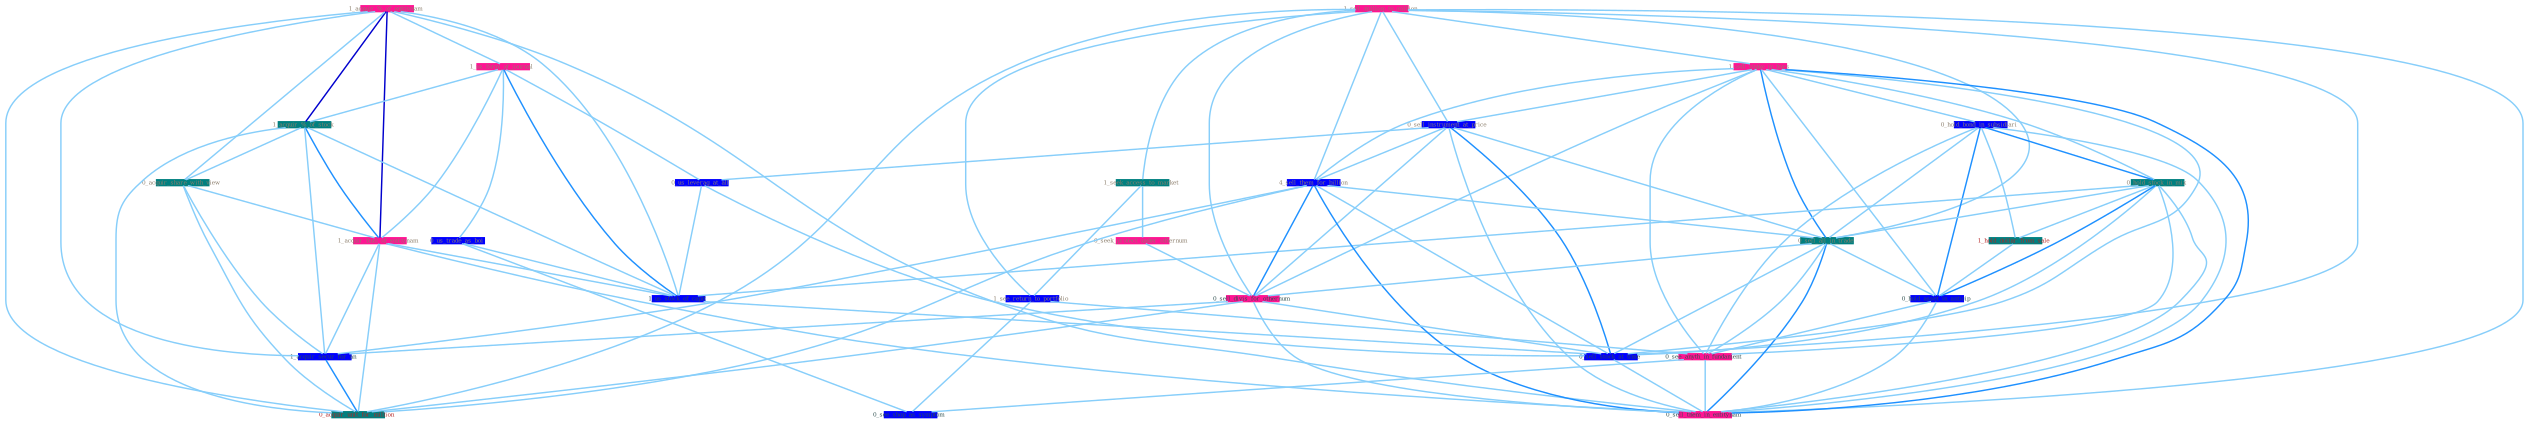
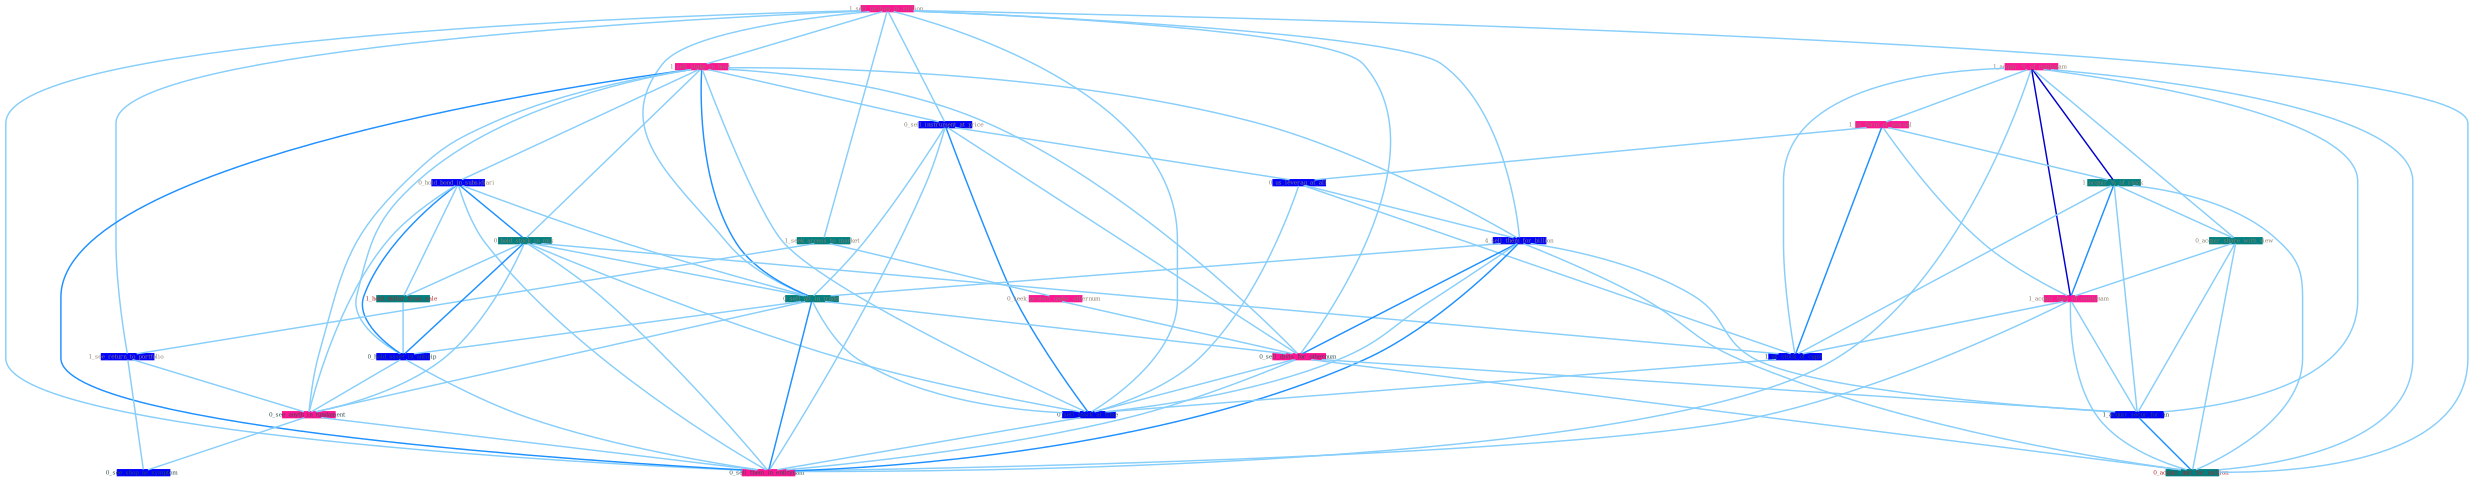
(1381, 154) -> (1409, 212)
(458, 241) -> none
